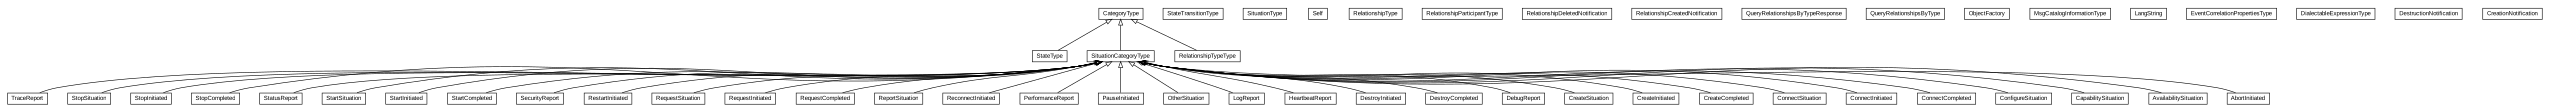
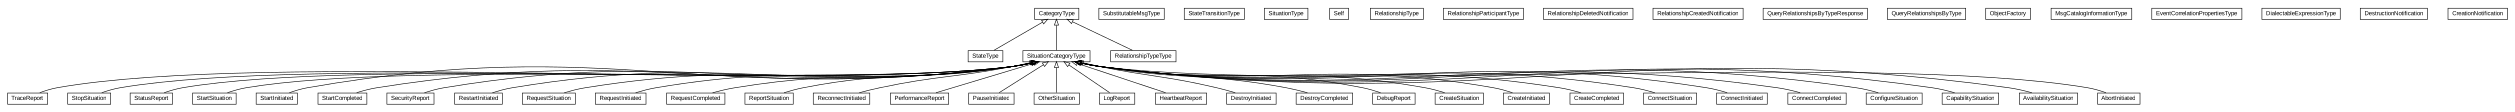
none -> (1131, 14)
(2148, 14) -> none
(151, 98) -> none
(216, 98) -> none
